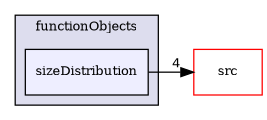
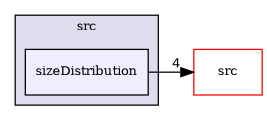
(87, 27) -> (87, 27)
